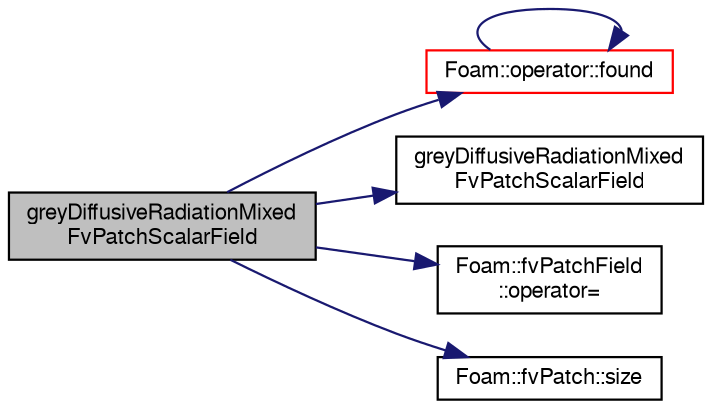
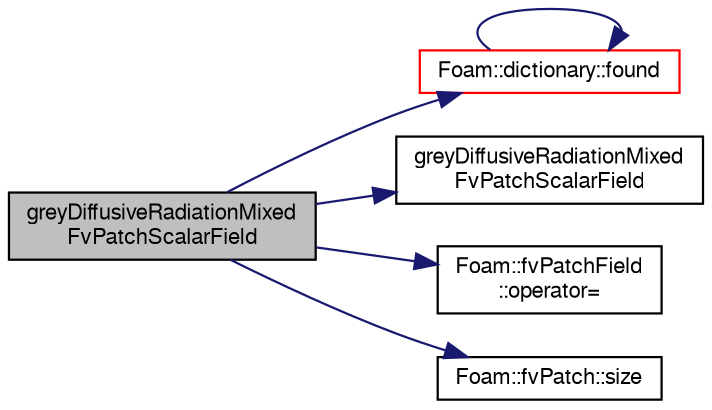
(550, 72) -> (550, 72)
